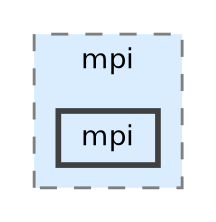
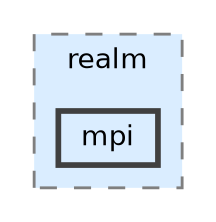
(108, 61) -> (108, 61)
